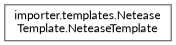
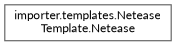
(88, 23) -> (88, 23)
